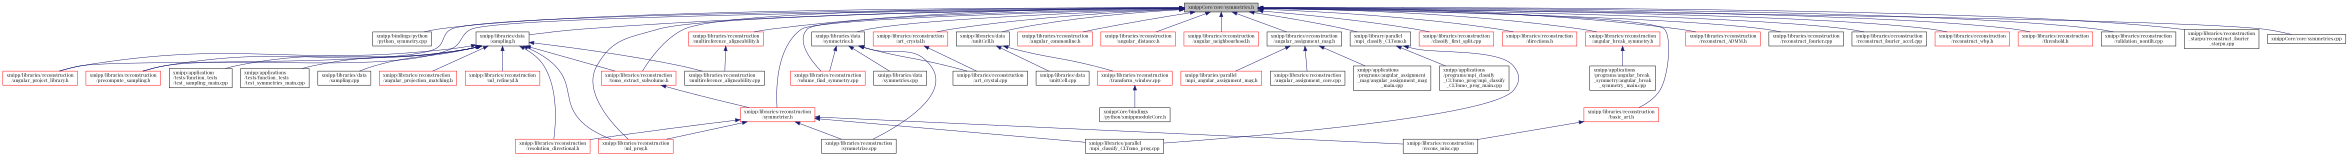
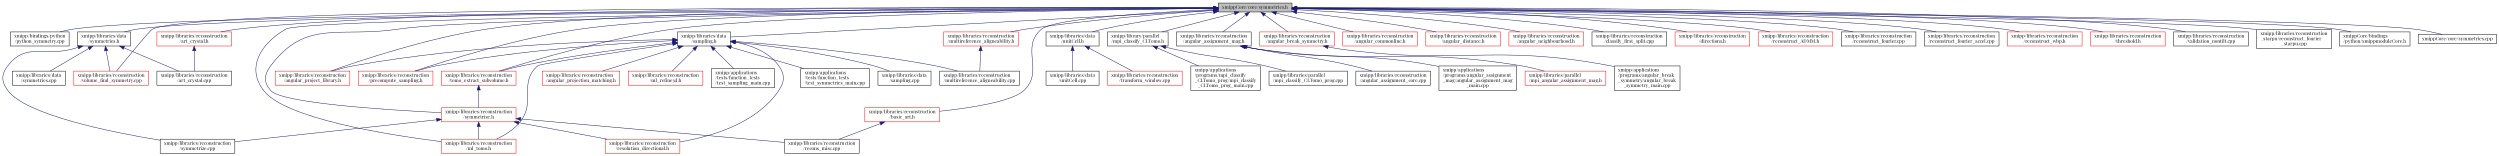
(1456, 39) -> (1629, 39)
(1135, 99) -> (1824, 14)
(953, 131) -> none
(636, 146) -> (479, 146)
